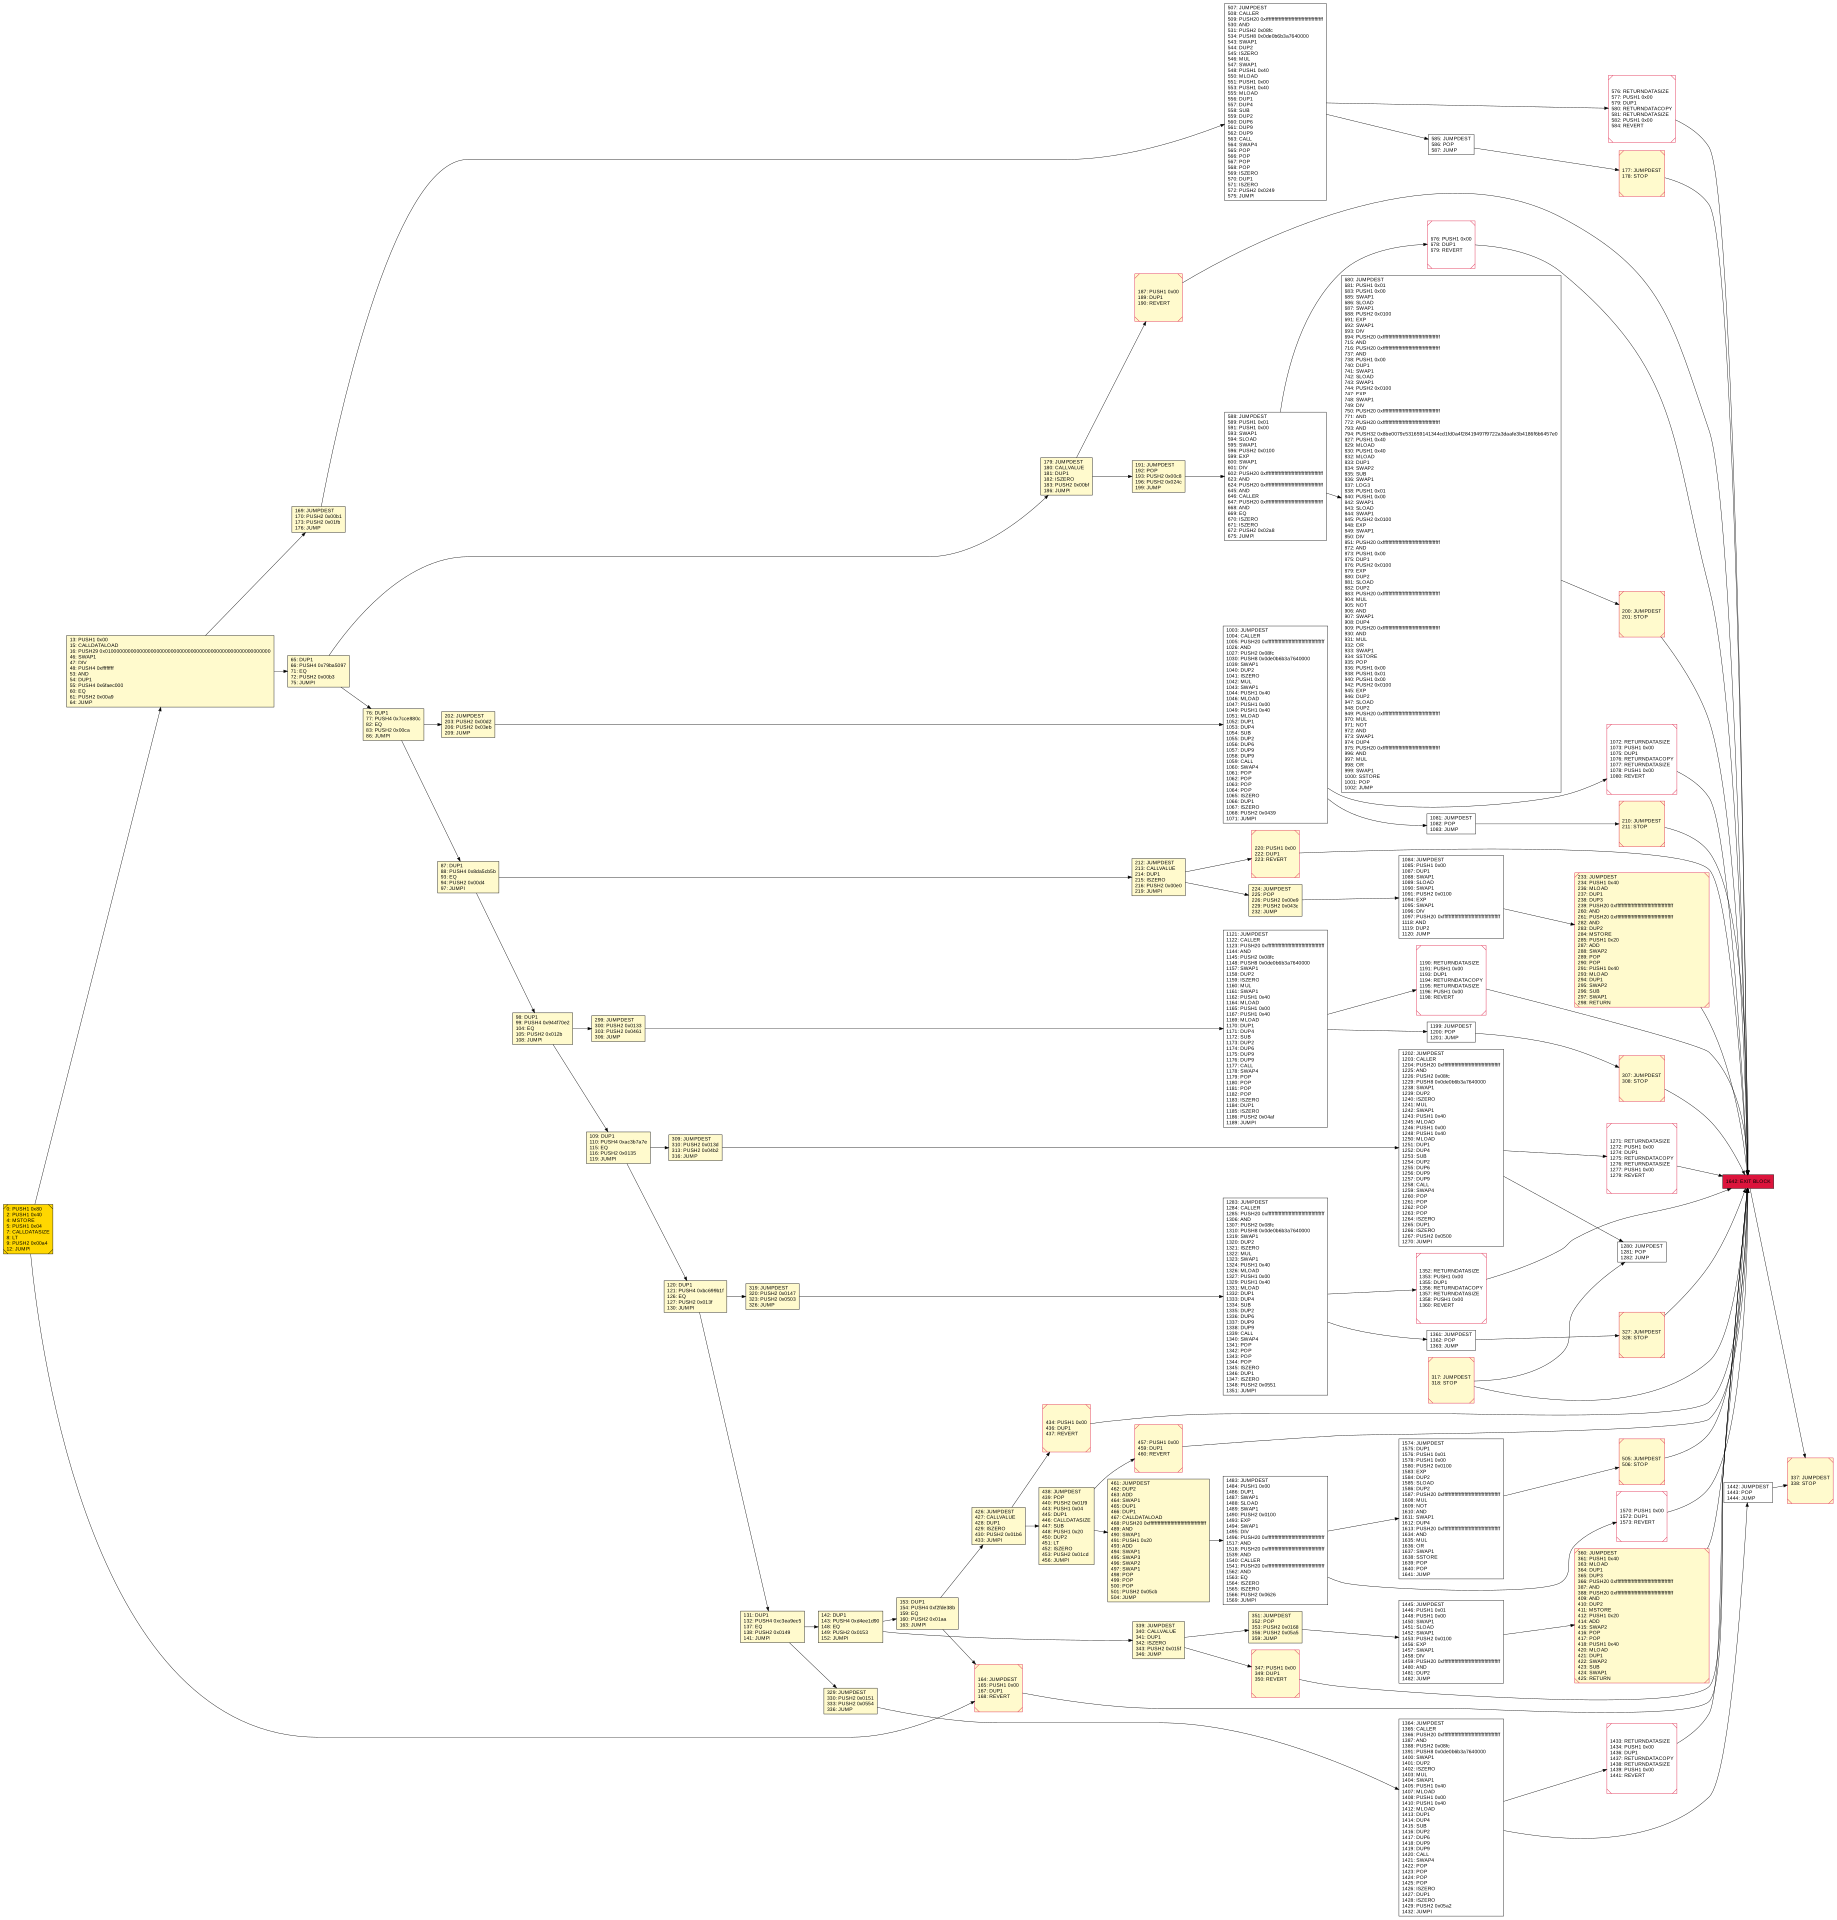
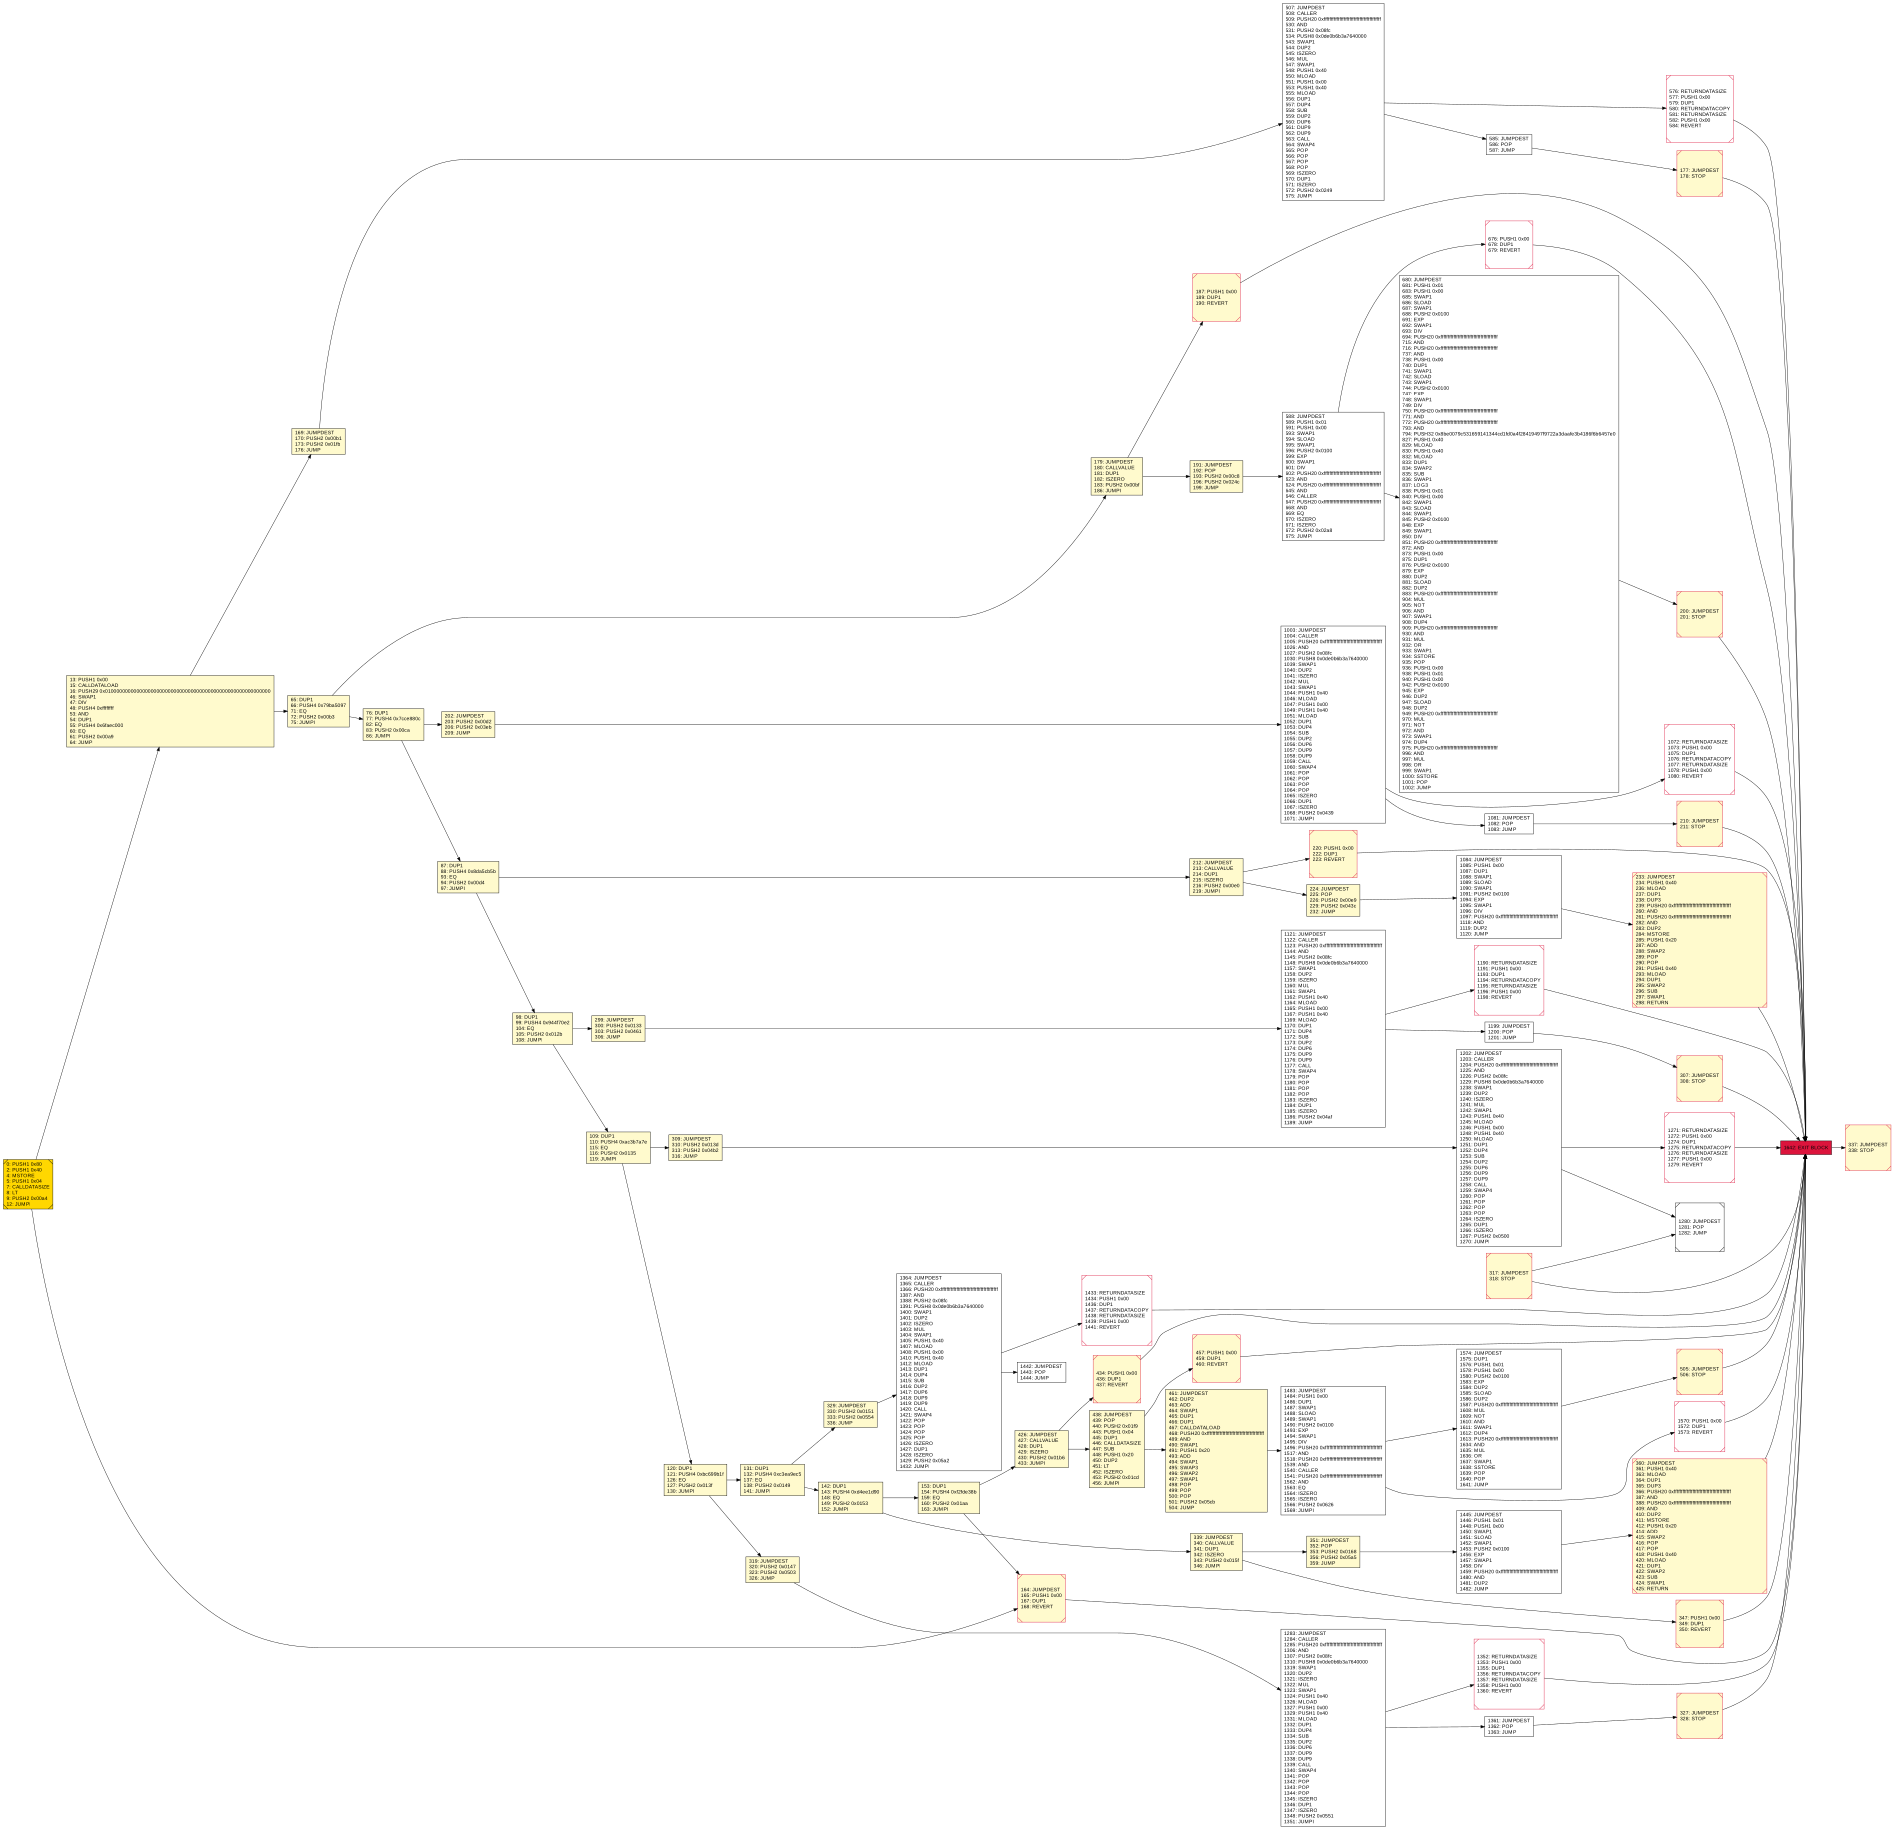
(1642, 1252) -> (1700, 1227)
(1778, 1487) -> none
